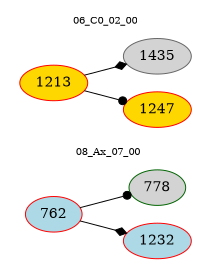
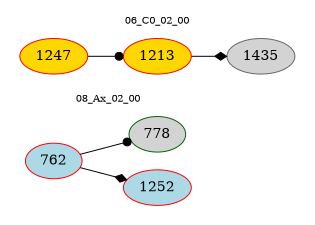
(102, 95) -> (101, 56)
(108, 153) -> (108, 99)
(157, 241) -> (157, 188)
